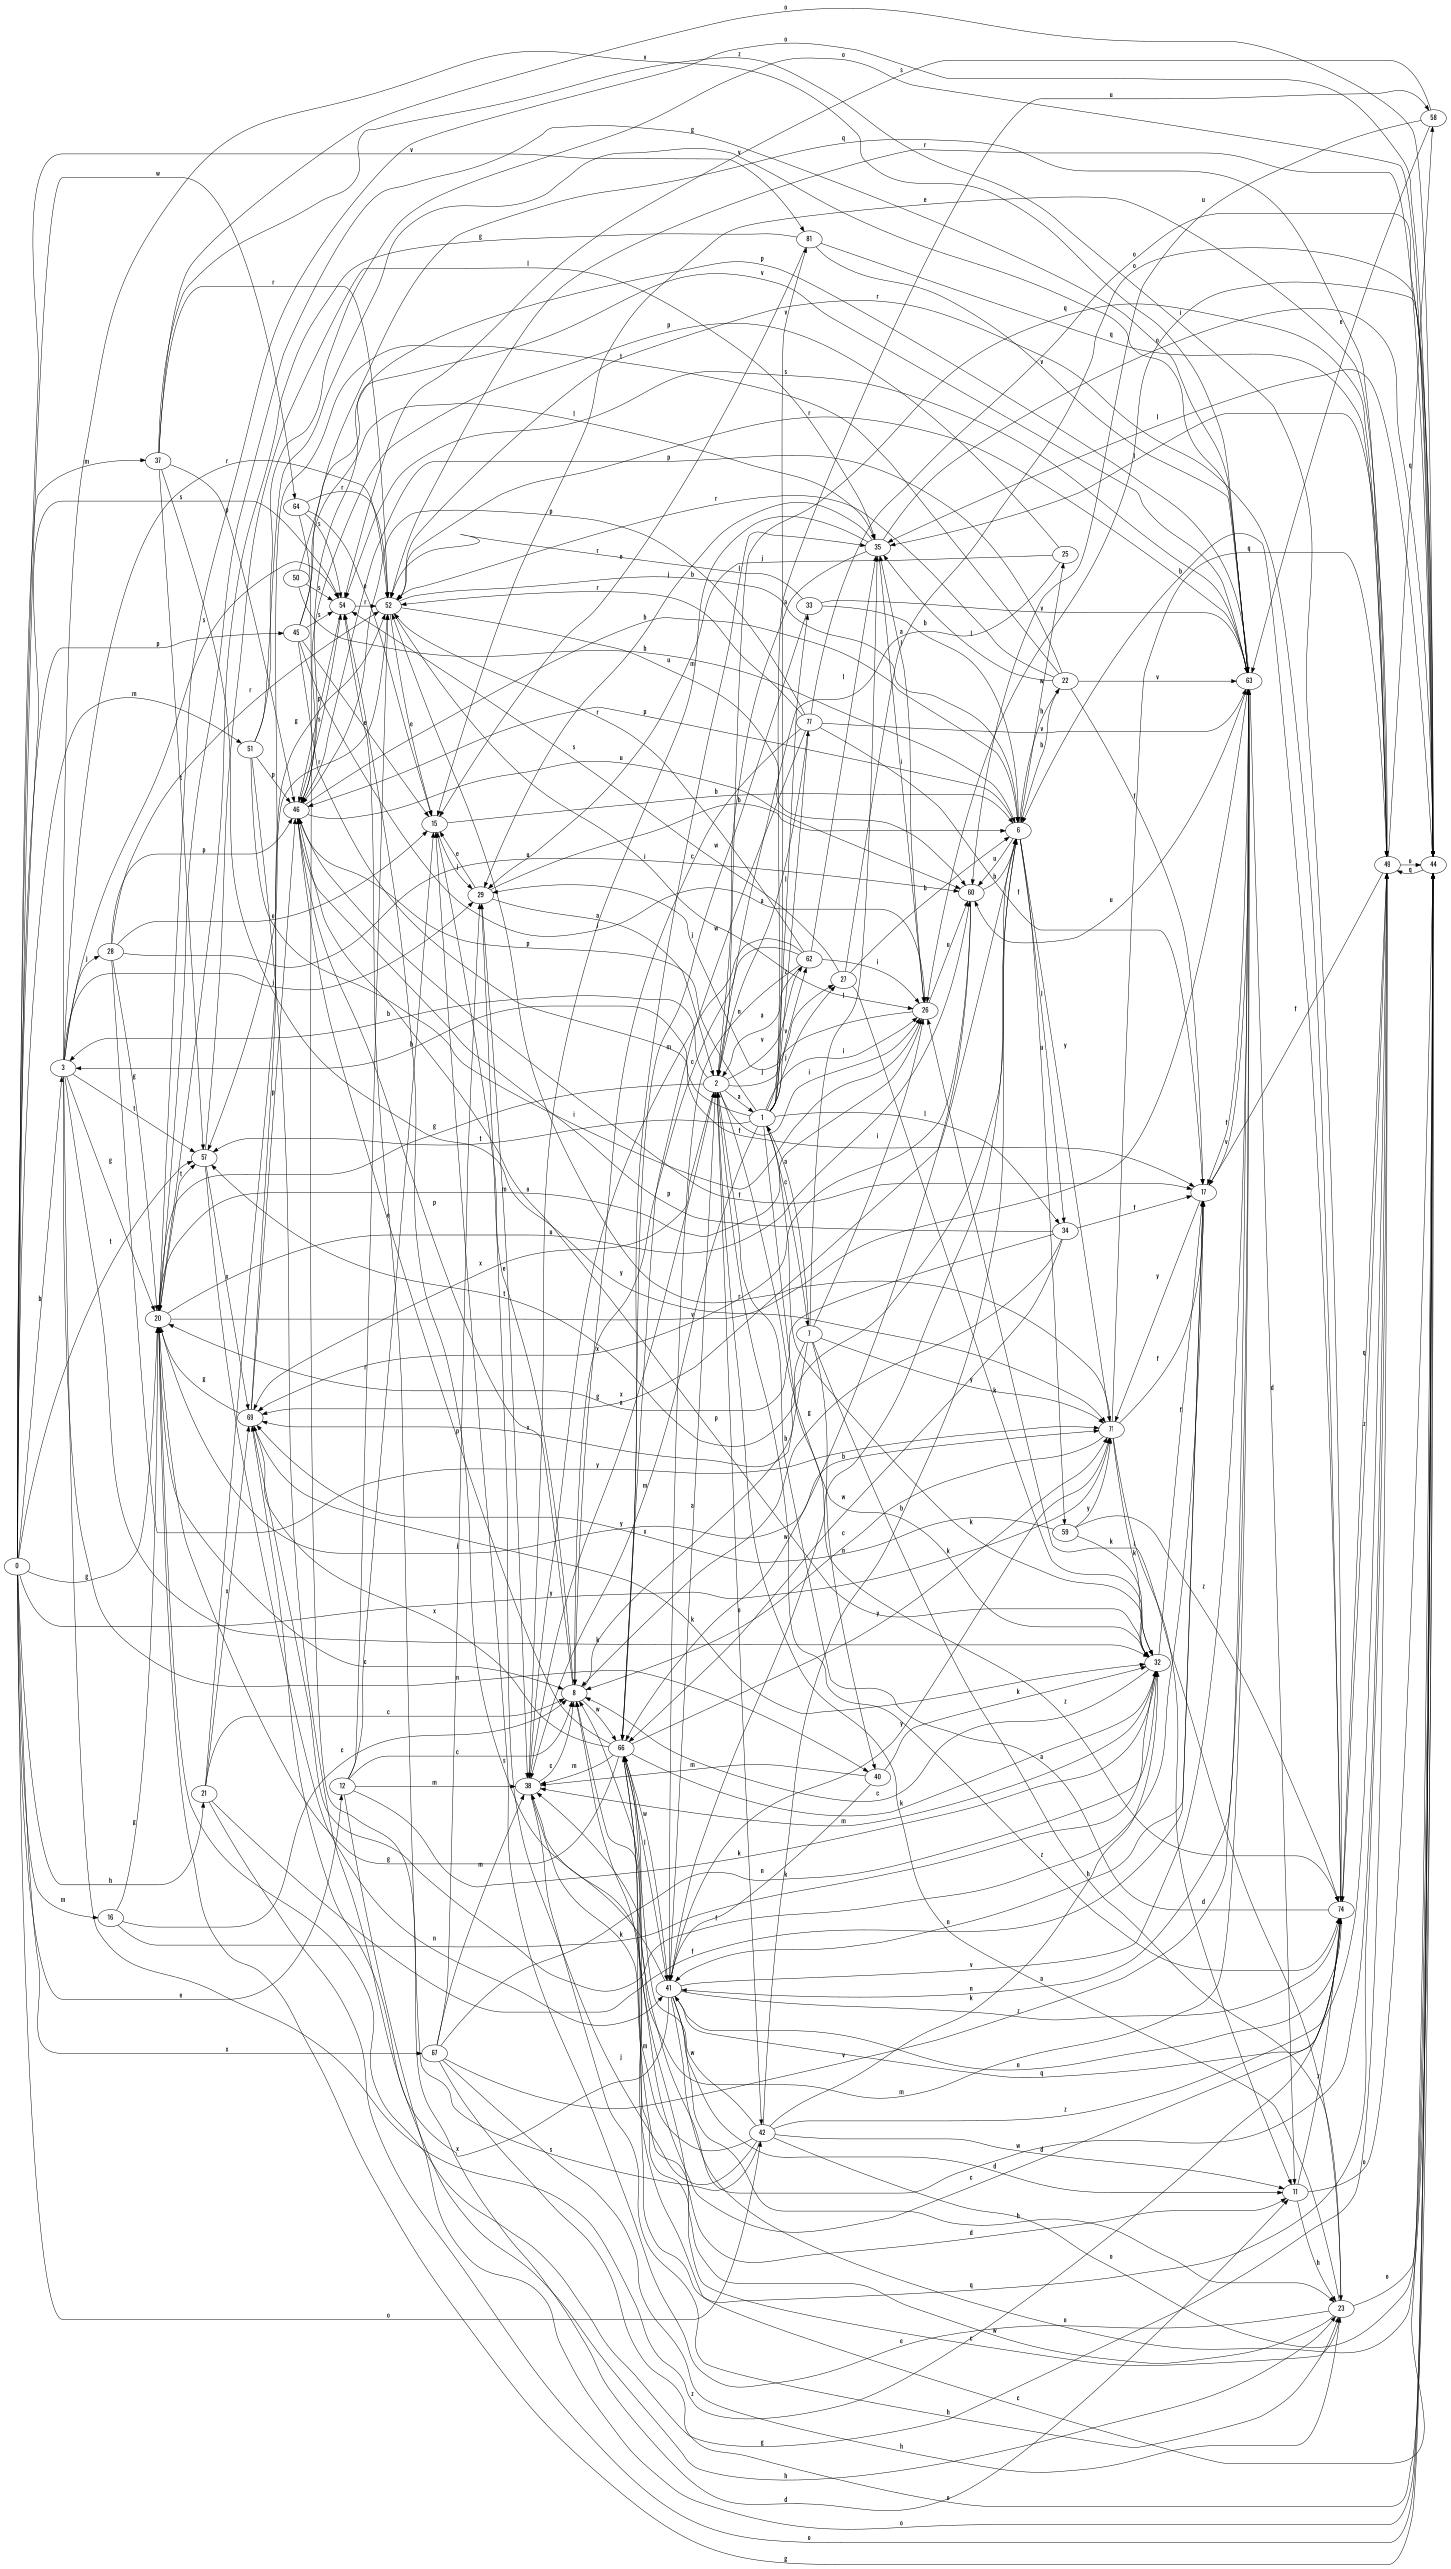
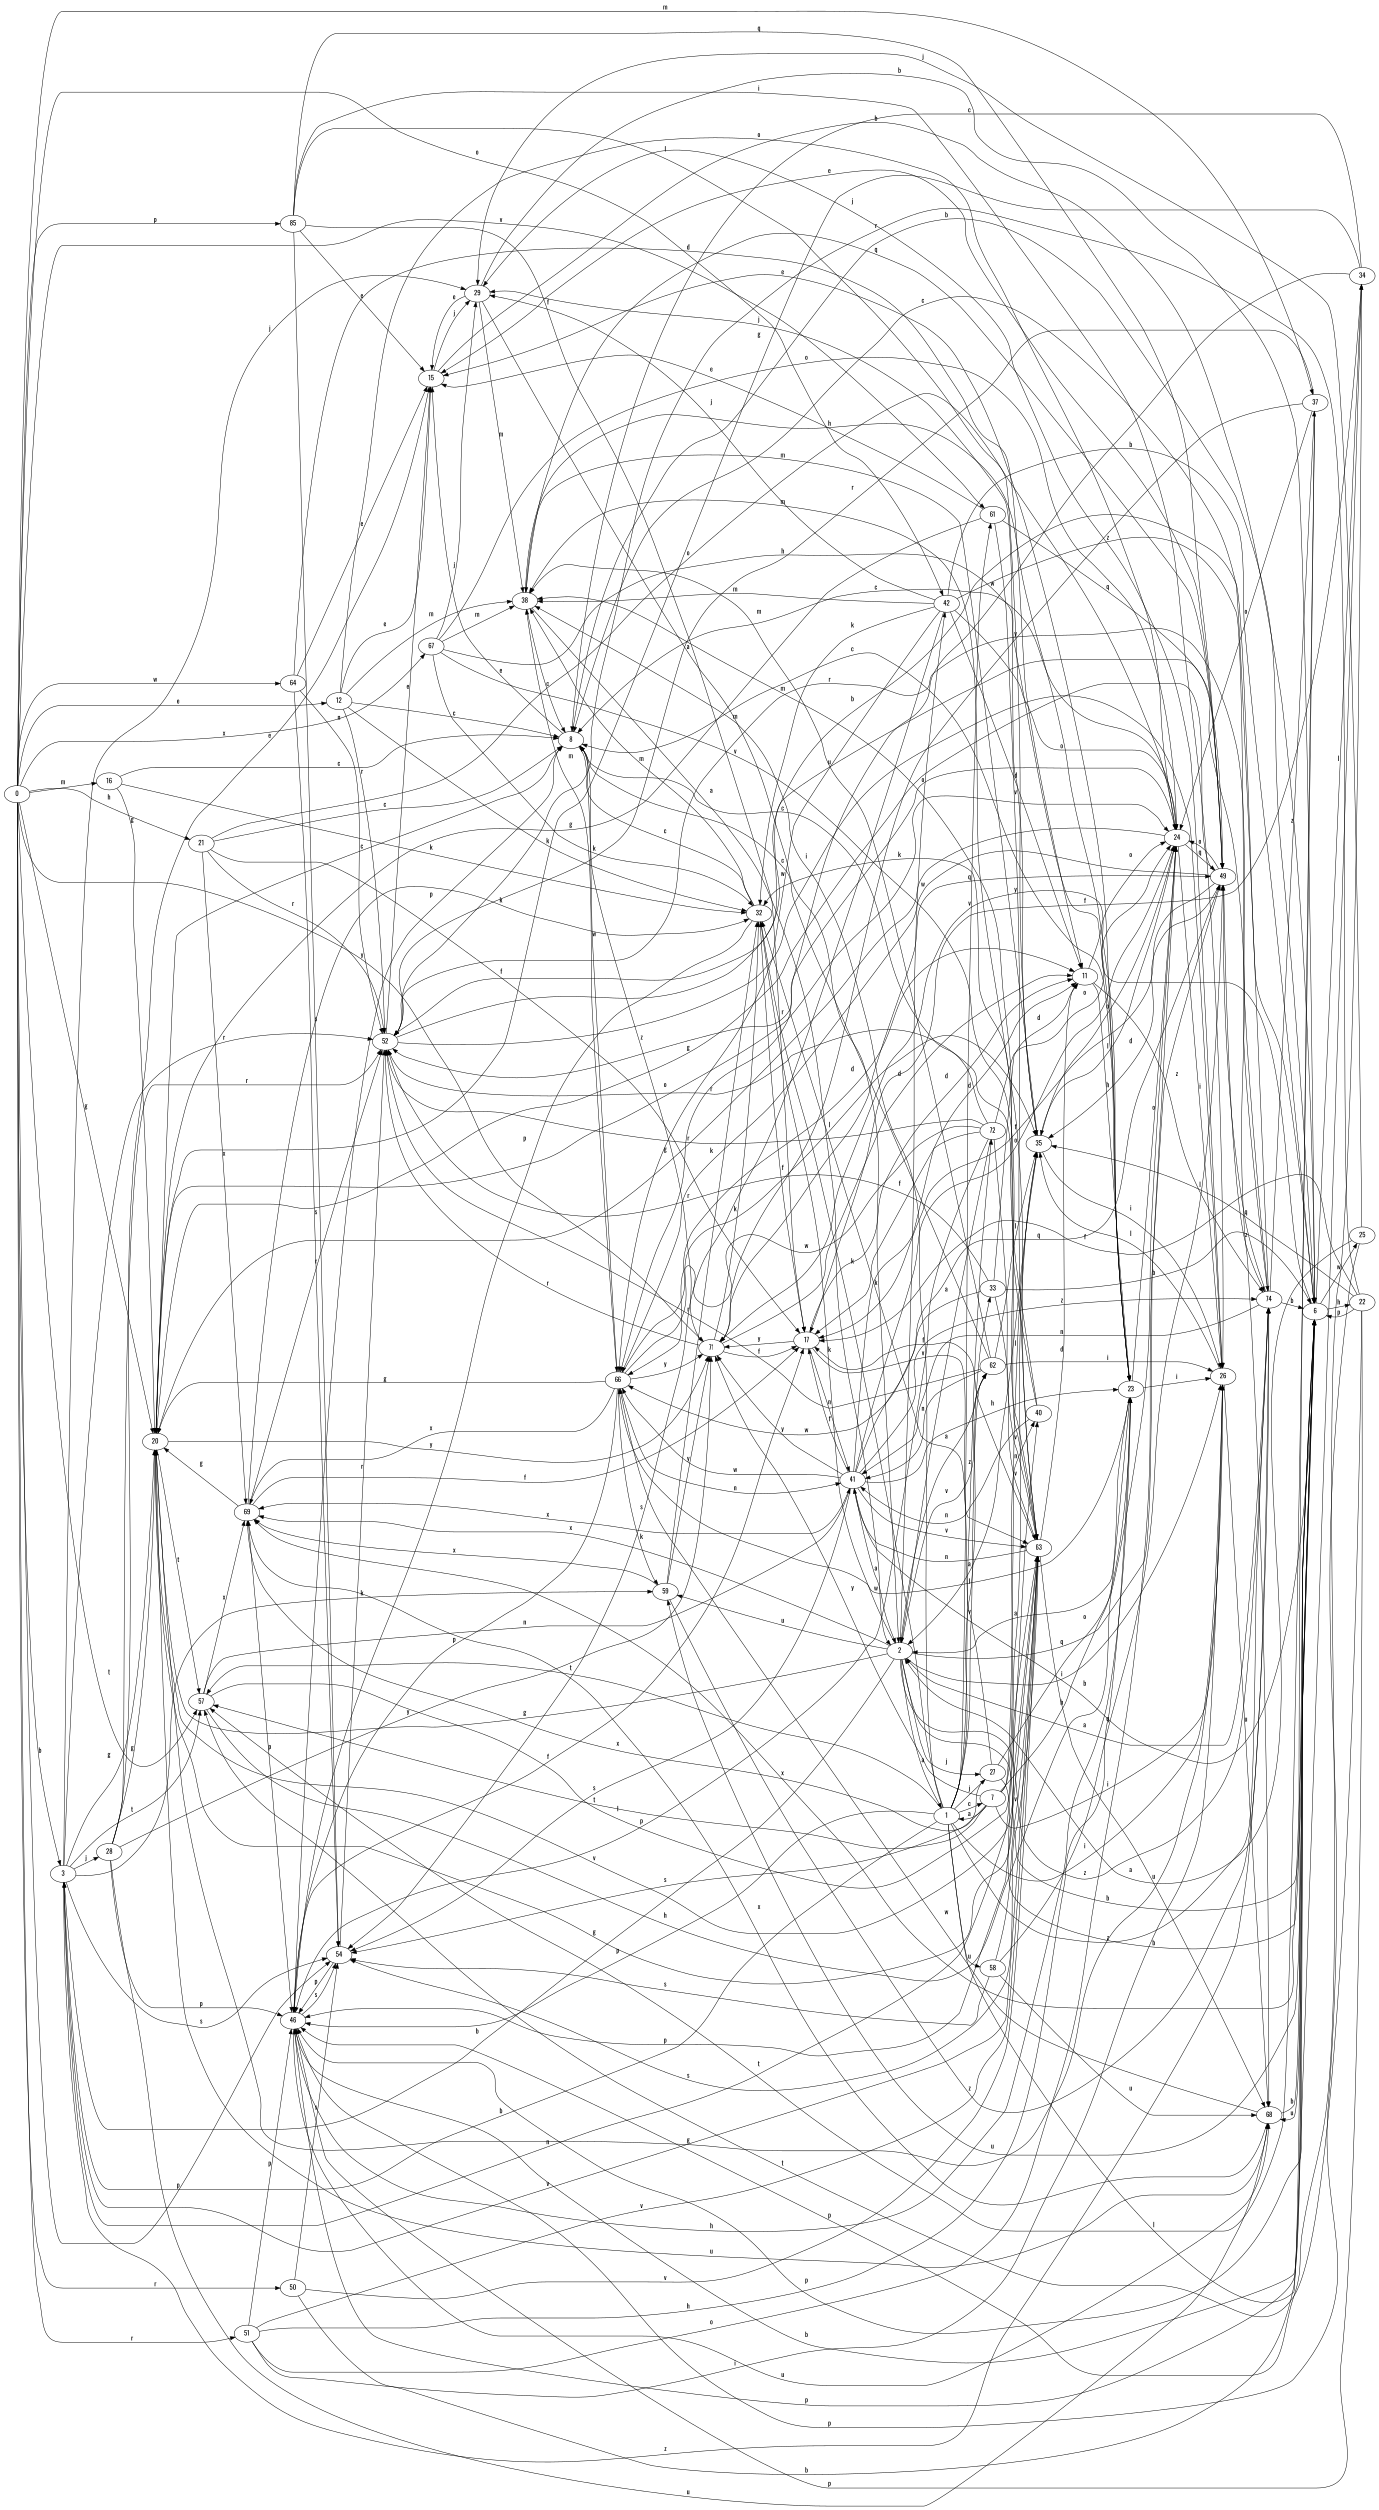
(809, 239) -> (993, 515)
(1341, 322) -> (1016, 1800)
(1283, 428) -> (1292, 854)
(1135, 457) -> (1131, 1041)
(1411, 476) -> (1157, 1440)
(342, 488) -> (339, 718)
(181, 498) -> (178, 2186)
(296, 633) -> (293, 224)
(1155, 681) -> none
(134, 694) -> (132, 2339)
(296, 721) -> (293, 904)
(809, 722) -> (993, 1131)
(1042, 746) -> (1339, 1313)
(1434, 865) -> (1177, 838)
(971, 893) -> (1269, 2115)
none -> (911, 1137)
none -> (1006, 1137)
(528, 1190) -> (689, 2141)
(809, 1413) -> (970, 110)
none -> (825, 1414)
(844, 1534) -> (642, 1038)
none -> (784, 1626)
(386, 1641) -> (271, 1606)
none -> (21, 1658)
(908, 1806) -> (627, 1487)
(645, 1843) -> (735, 1488)
none -> (1216, 1909)
none -> (860, 1972)
none -> (963, 2161)
